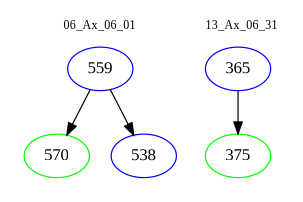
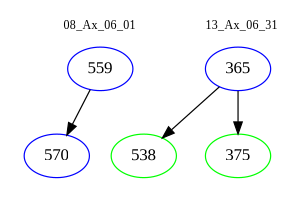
(100, 26) -> (100, 26)
(119, 107) -> (204, 101)
(57, 156) -> (57, 156)
(144, 156) -> (144, 156)
